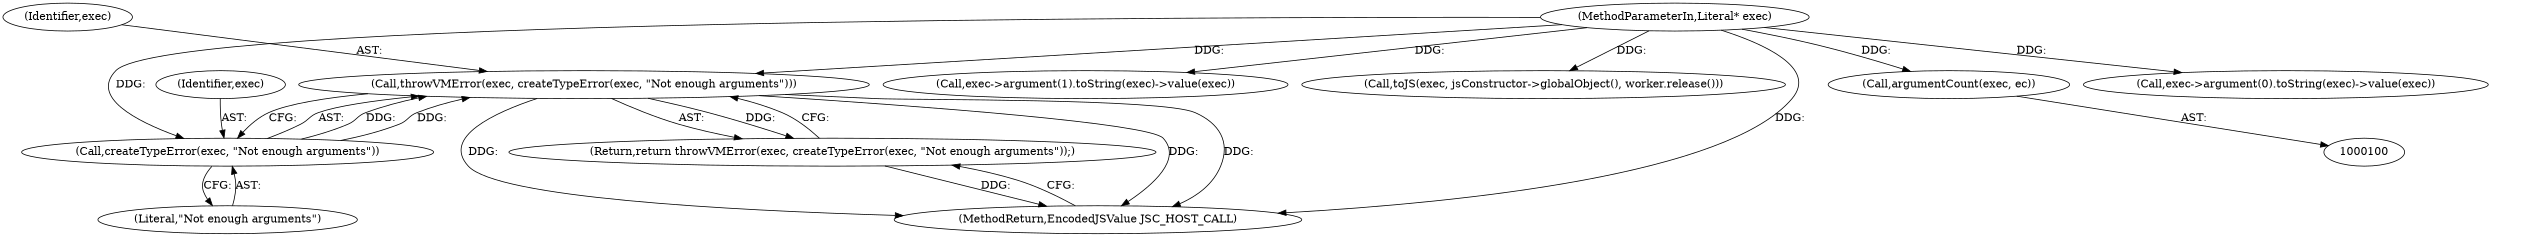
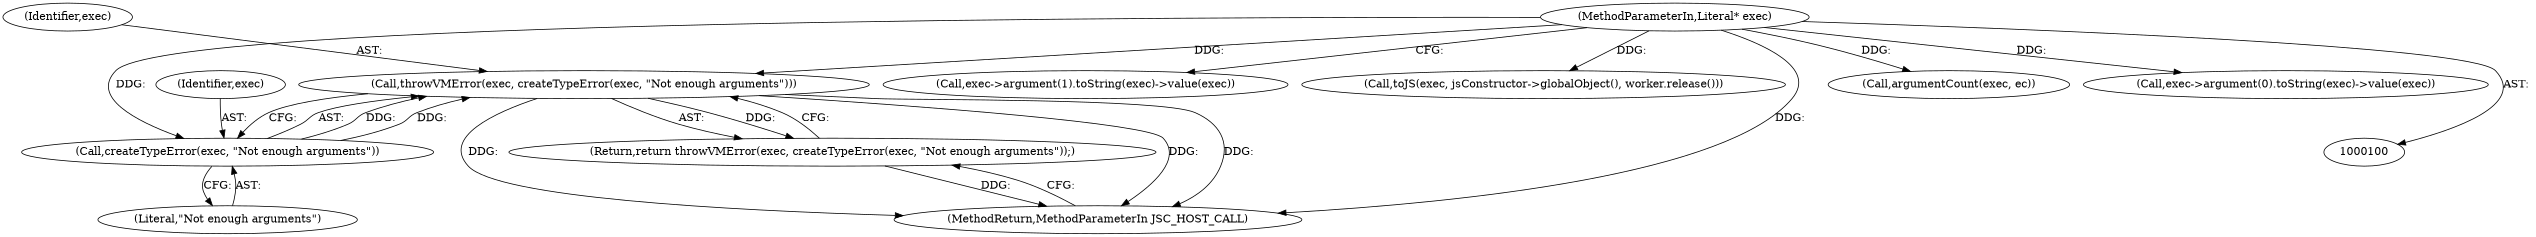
(1431, 51) -> (1431, 51)
(2169, 120) -> (2218, 39)
(1098, 220) -> (1098, 220)
